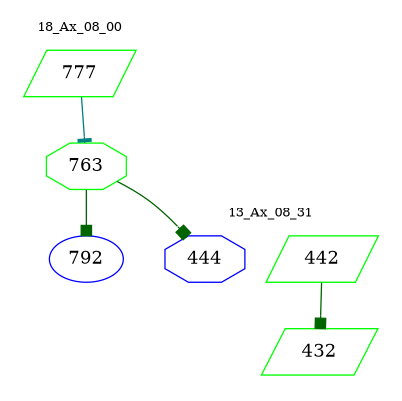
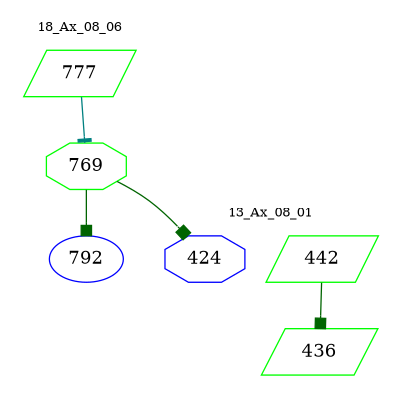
(80, 28) -> (80, 28)
(86, 166) -> (86, 166)
(271, 213) -> (271, 213)
(205, 259) -> (205, 259)
(320, 352) -> (320, 352)
